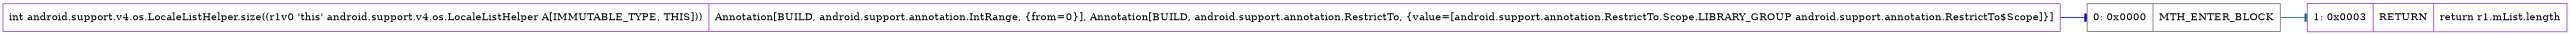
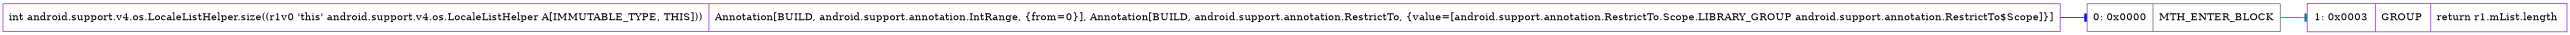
(2403, 17) -> (2402, 17)
